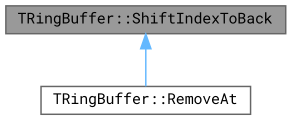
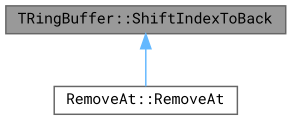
(146, 100) -> (146, 100)
